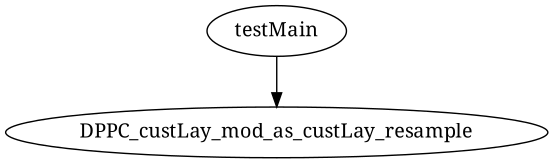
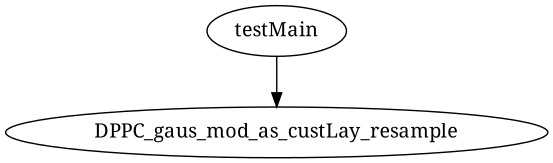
(277, 132) -> (277, 132)
